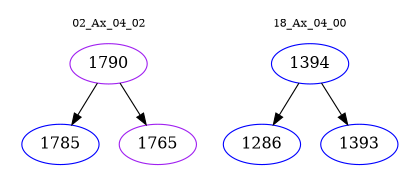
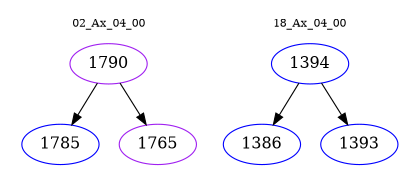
(109, 24) -> (109, 24)
(262, 144) -> (262, 144)
